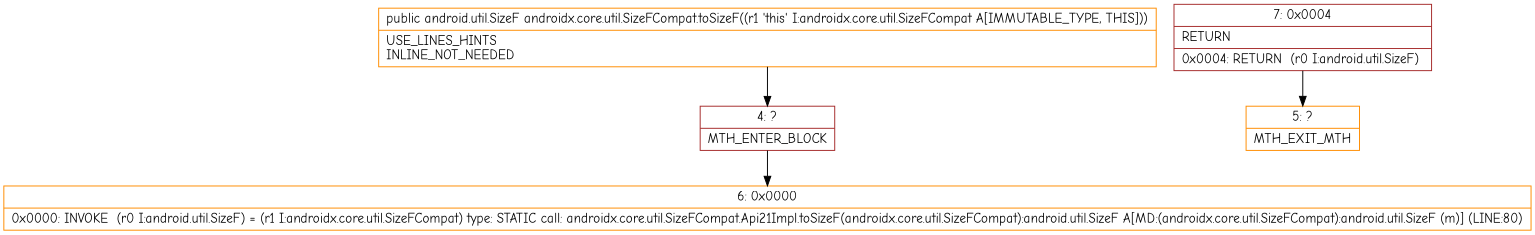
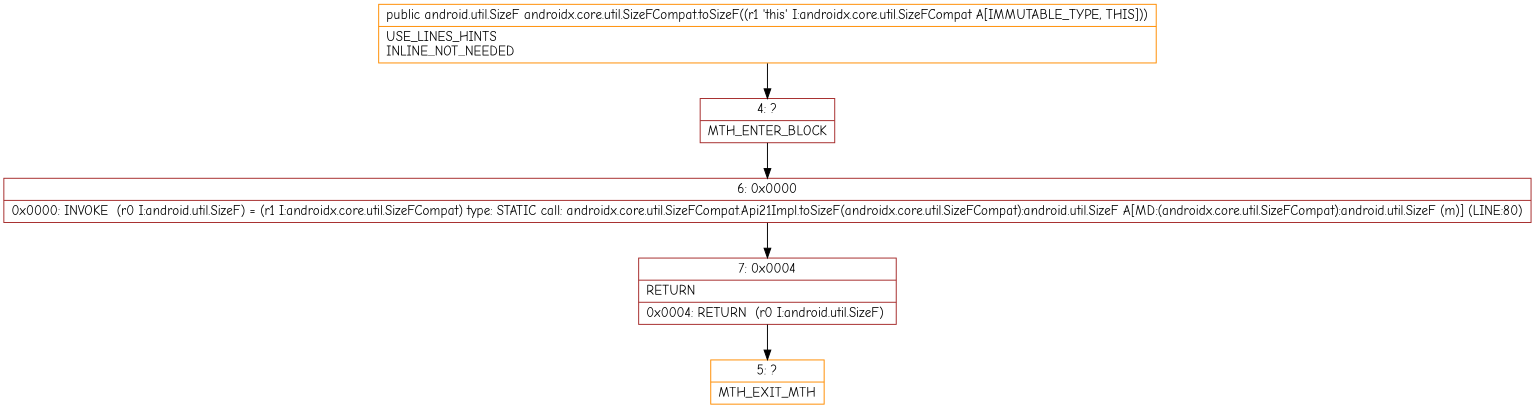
(767, 208) -> (767, 200)
none -> (767, 235)
